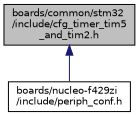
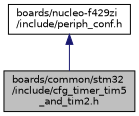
(69, 68) -> (69, 58)
